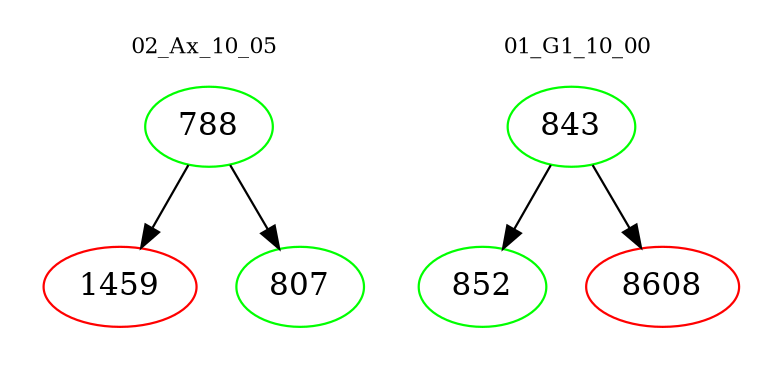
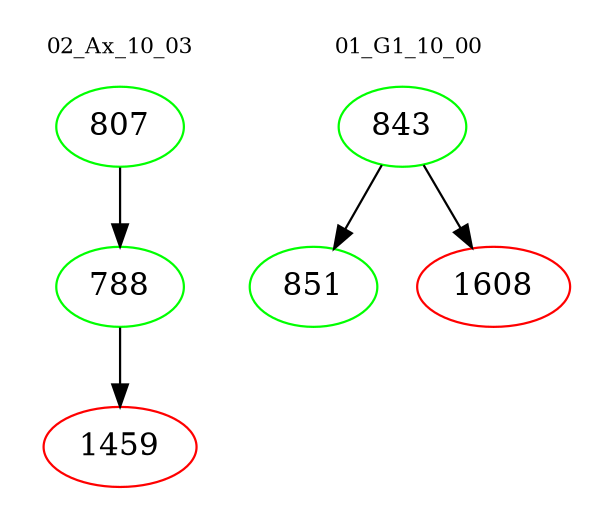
(205, 48) -> (120, 48)
(249, 197) -> (120, 196)
(483, 287) -> (314, 287)
(663, 287) -> (494, 287)
